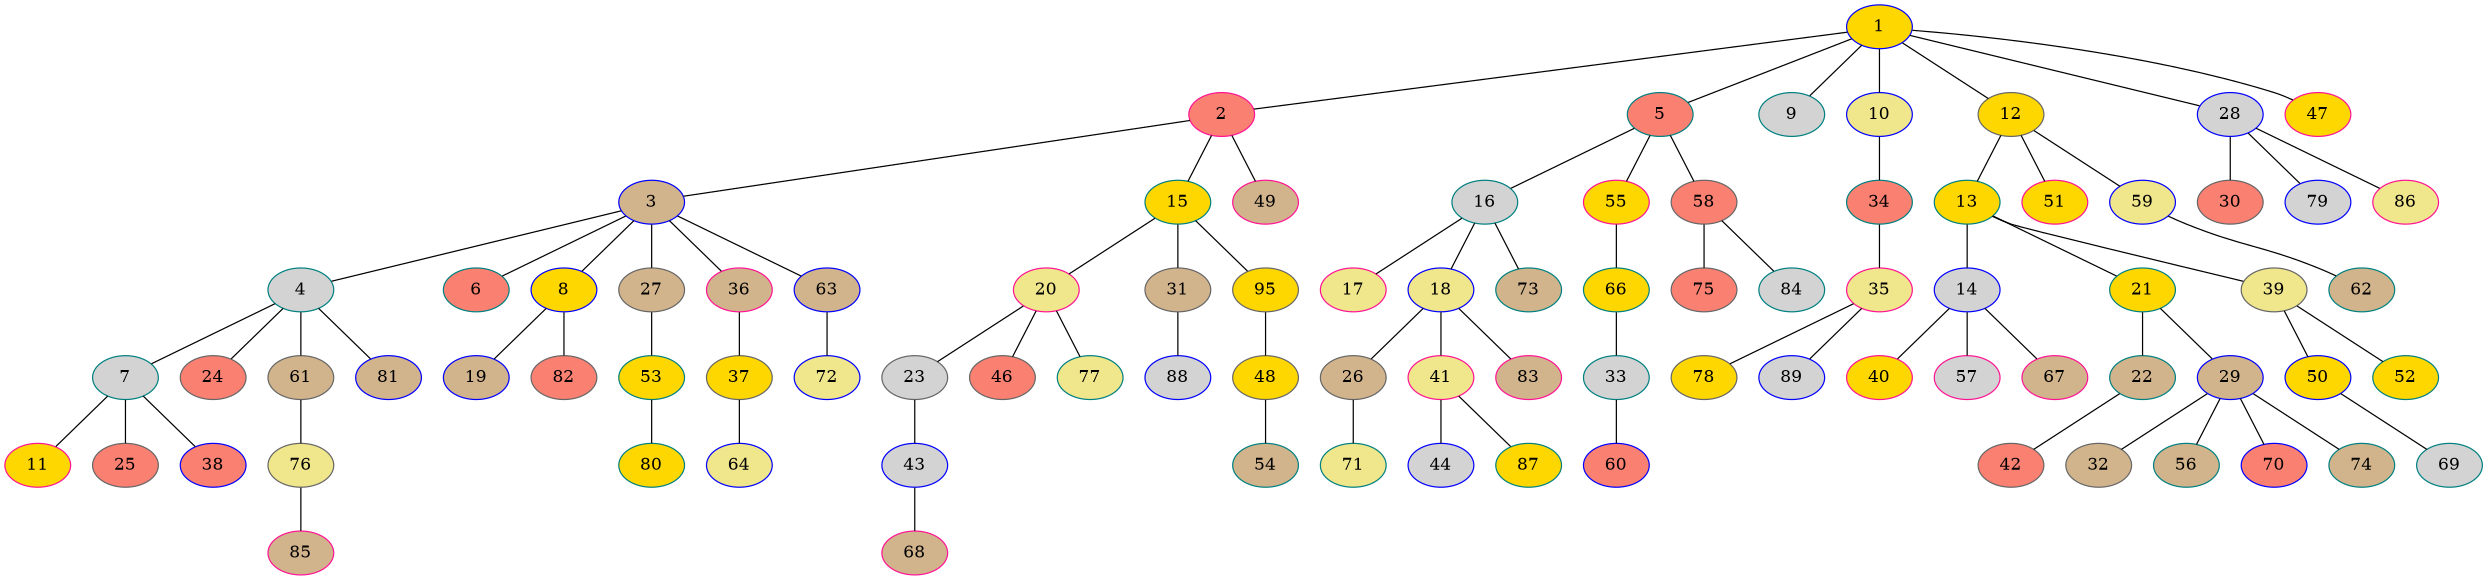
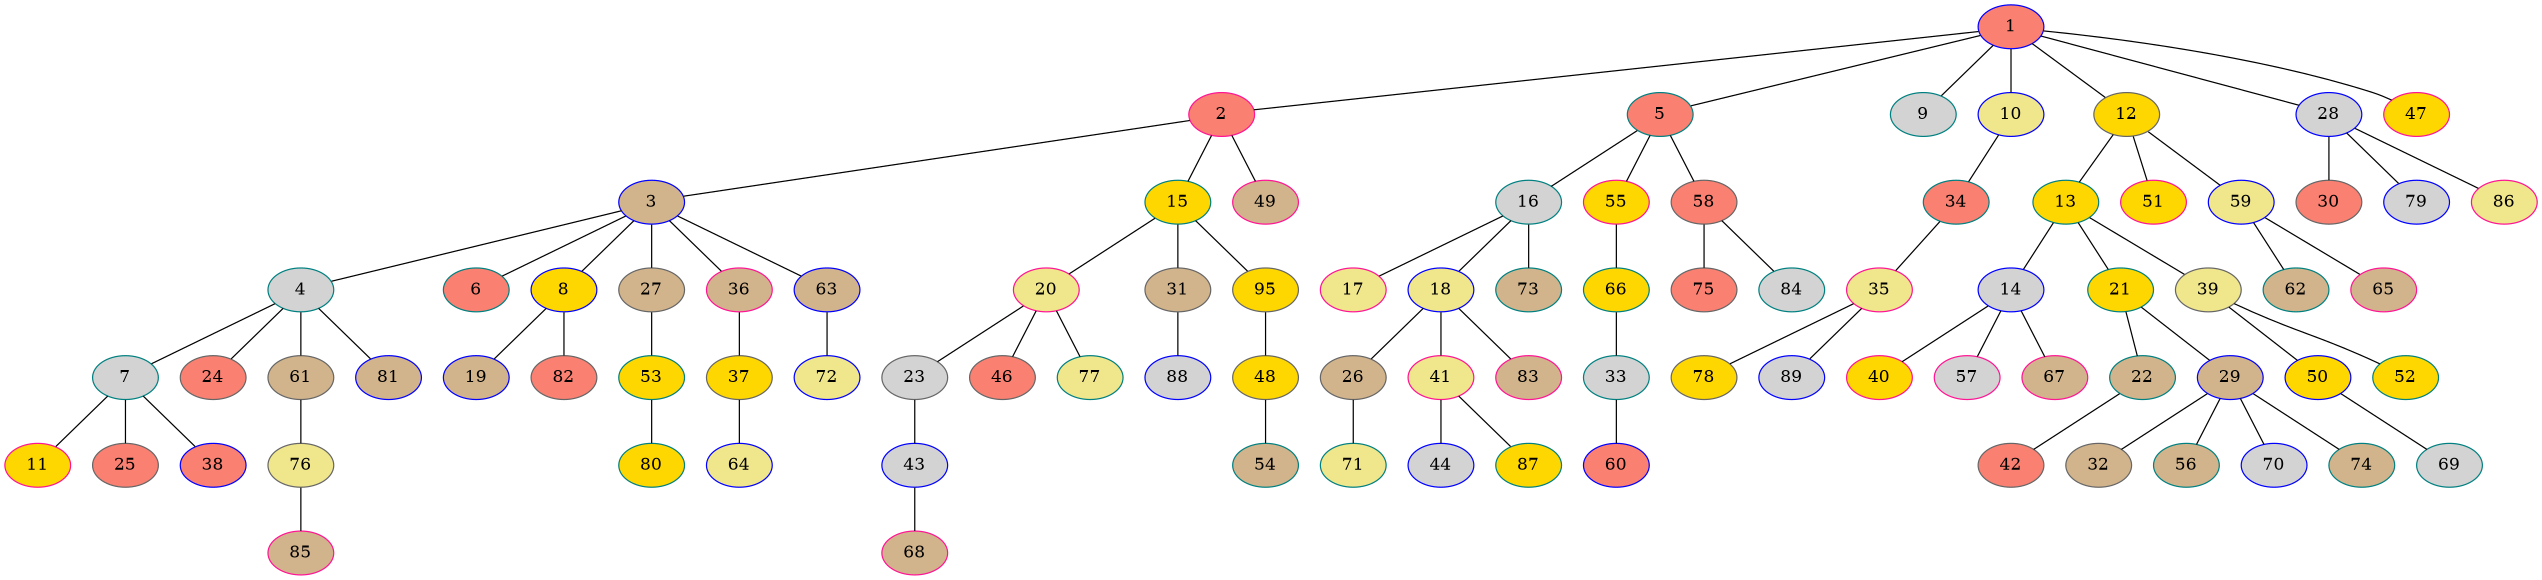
(1879, 27) -> (2011, 27)
none -> (2384, 290)
(2274, 465) -> (2274, 465)
